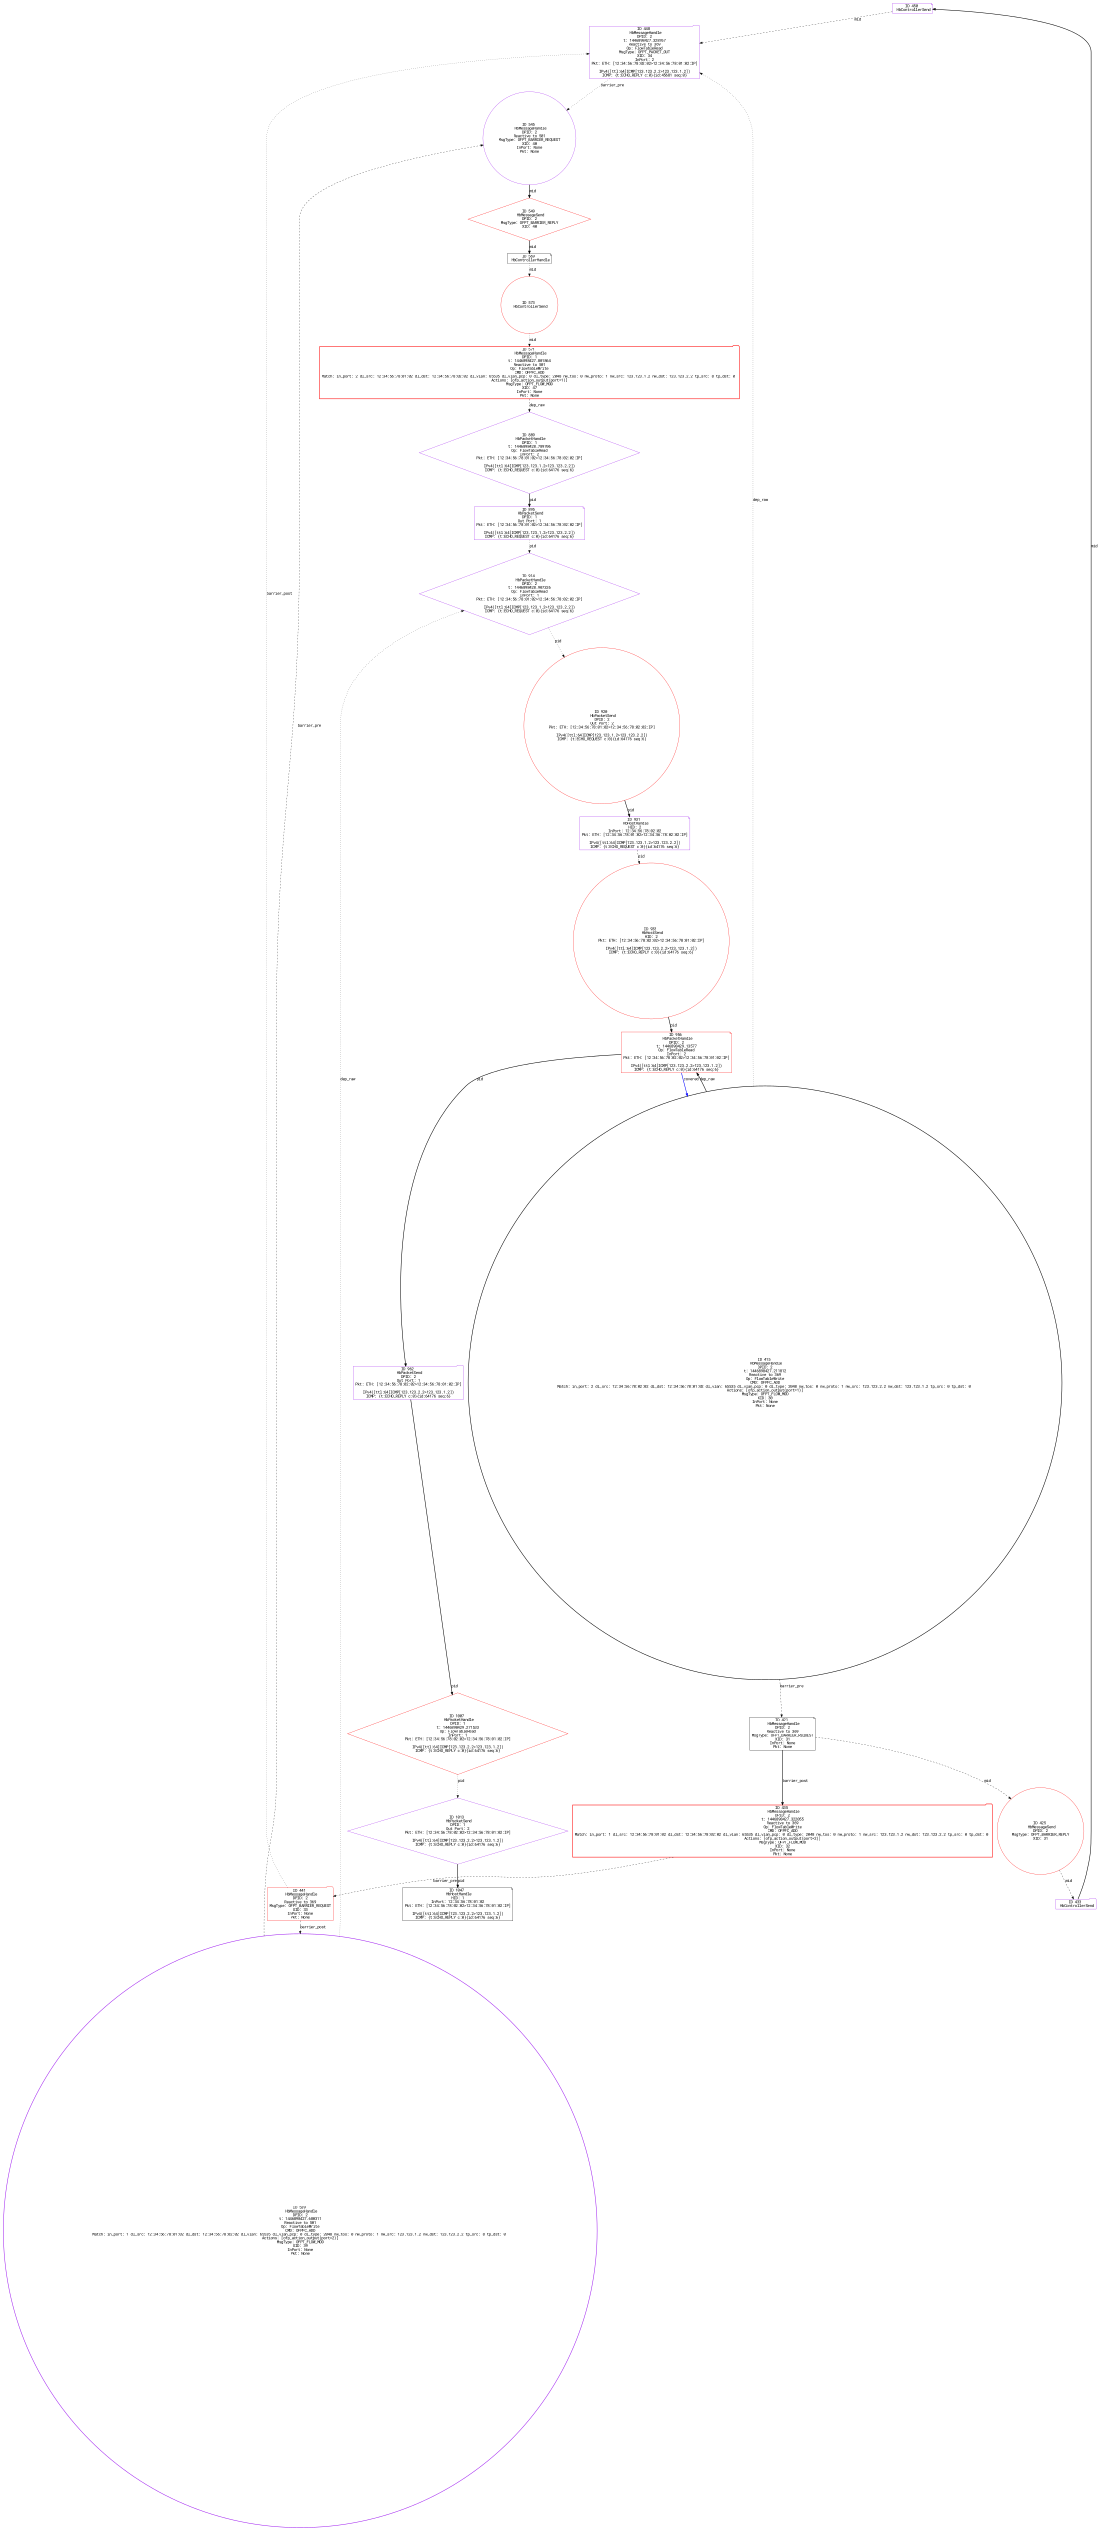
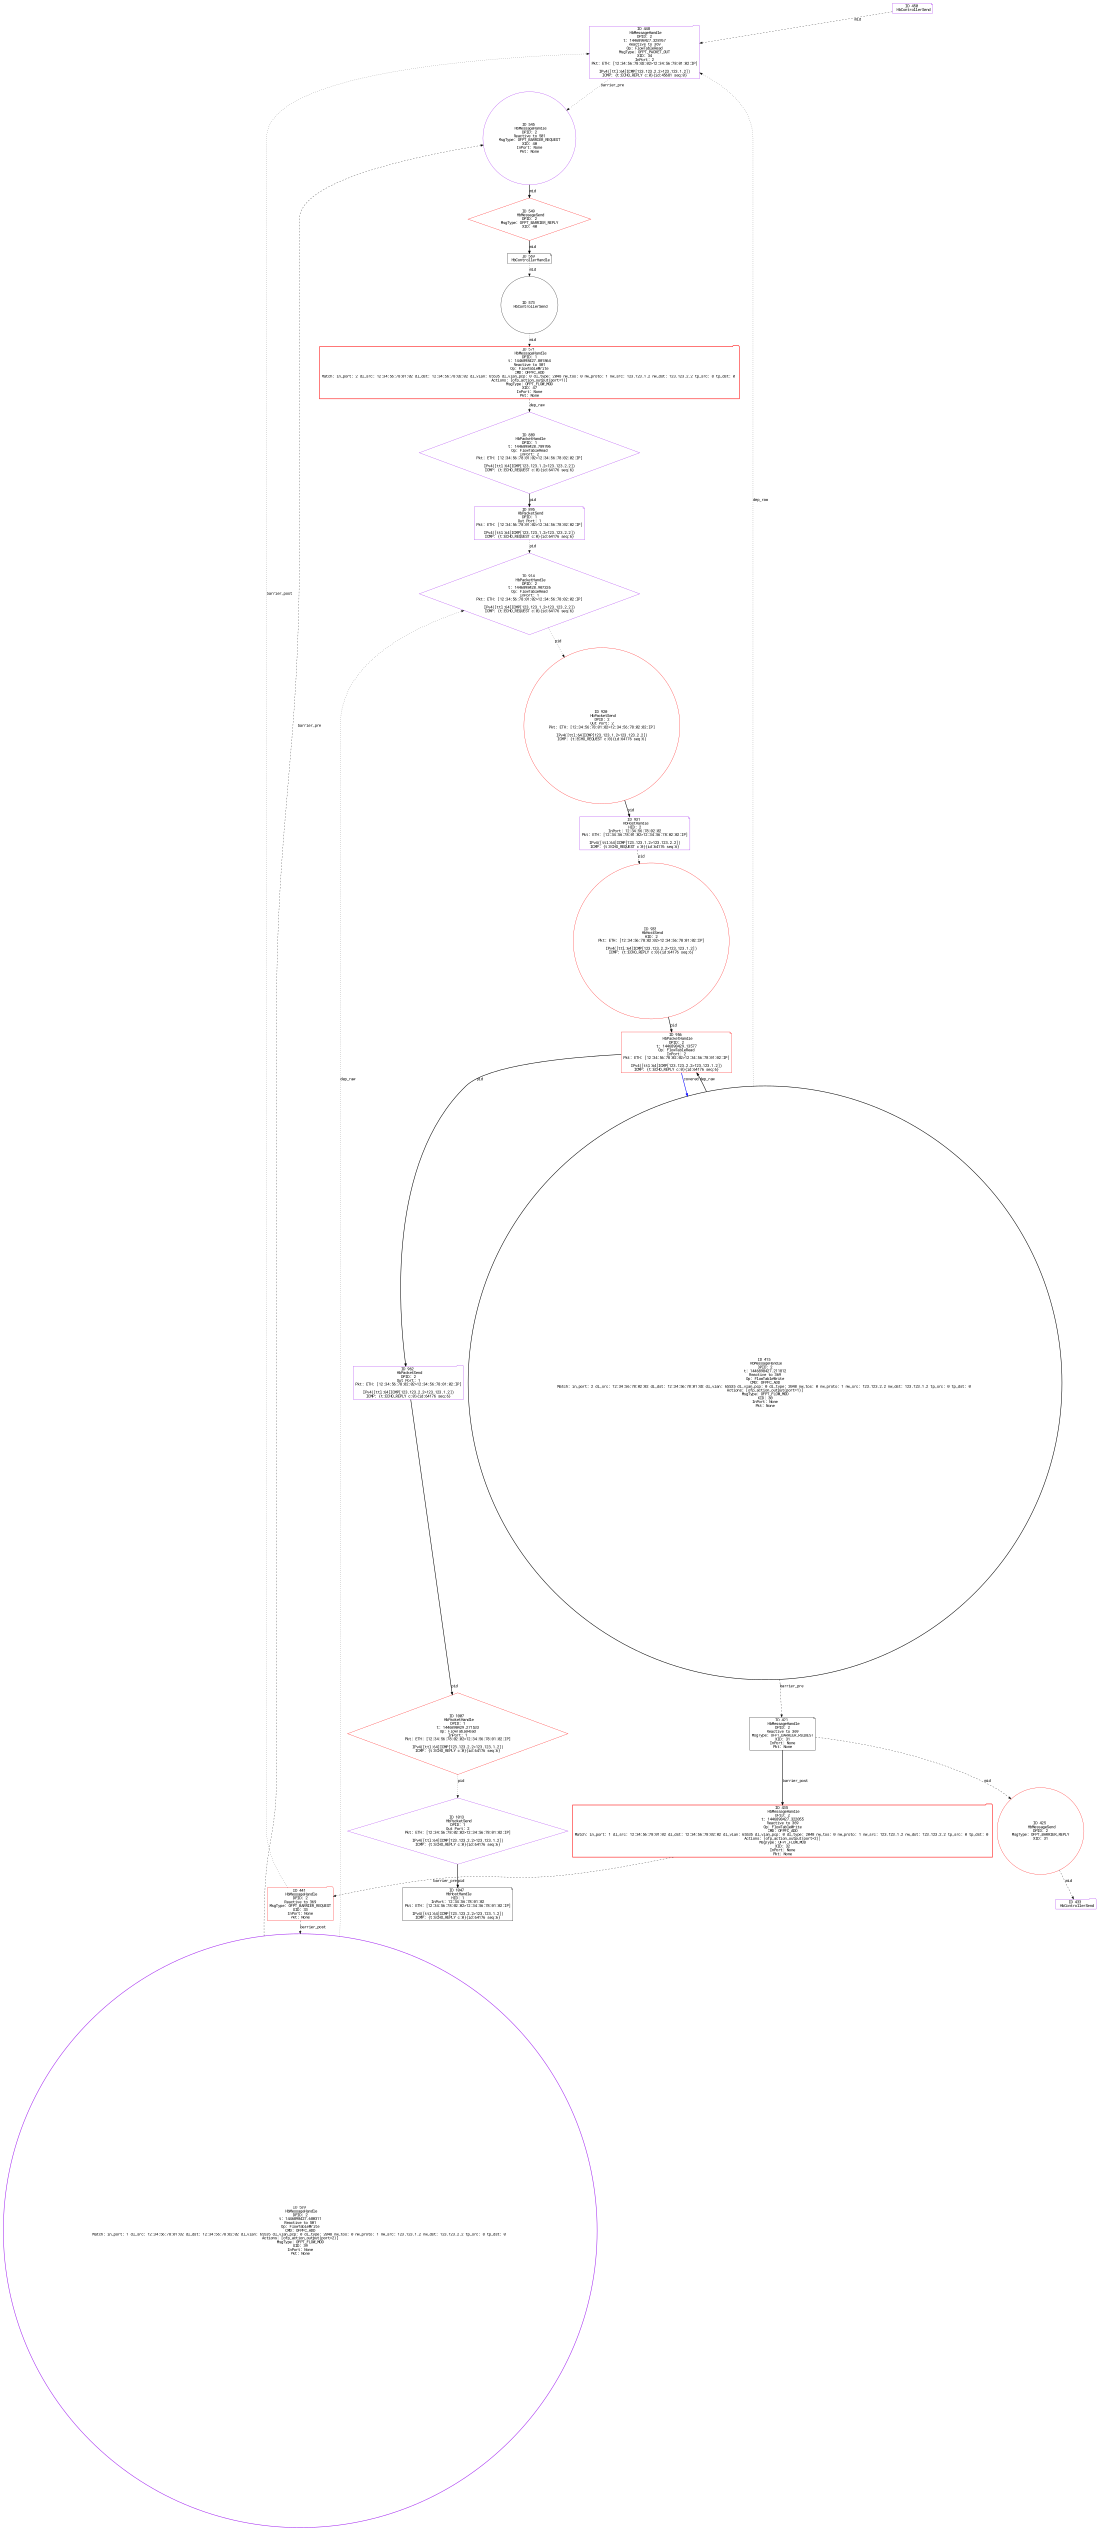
(529, 305) -> (529, 305)
(1091, 892) -> none
